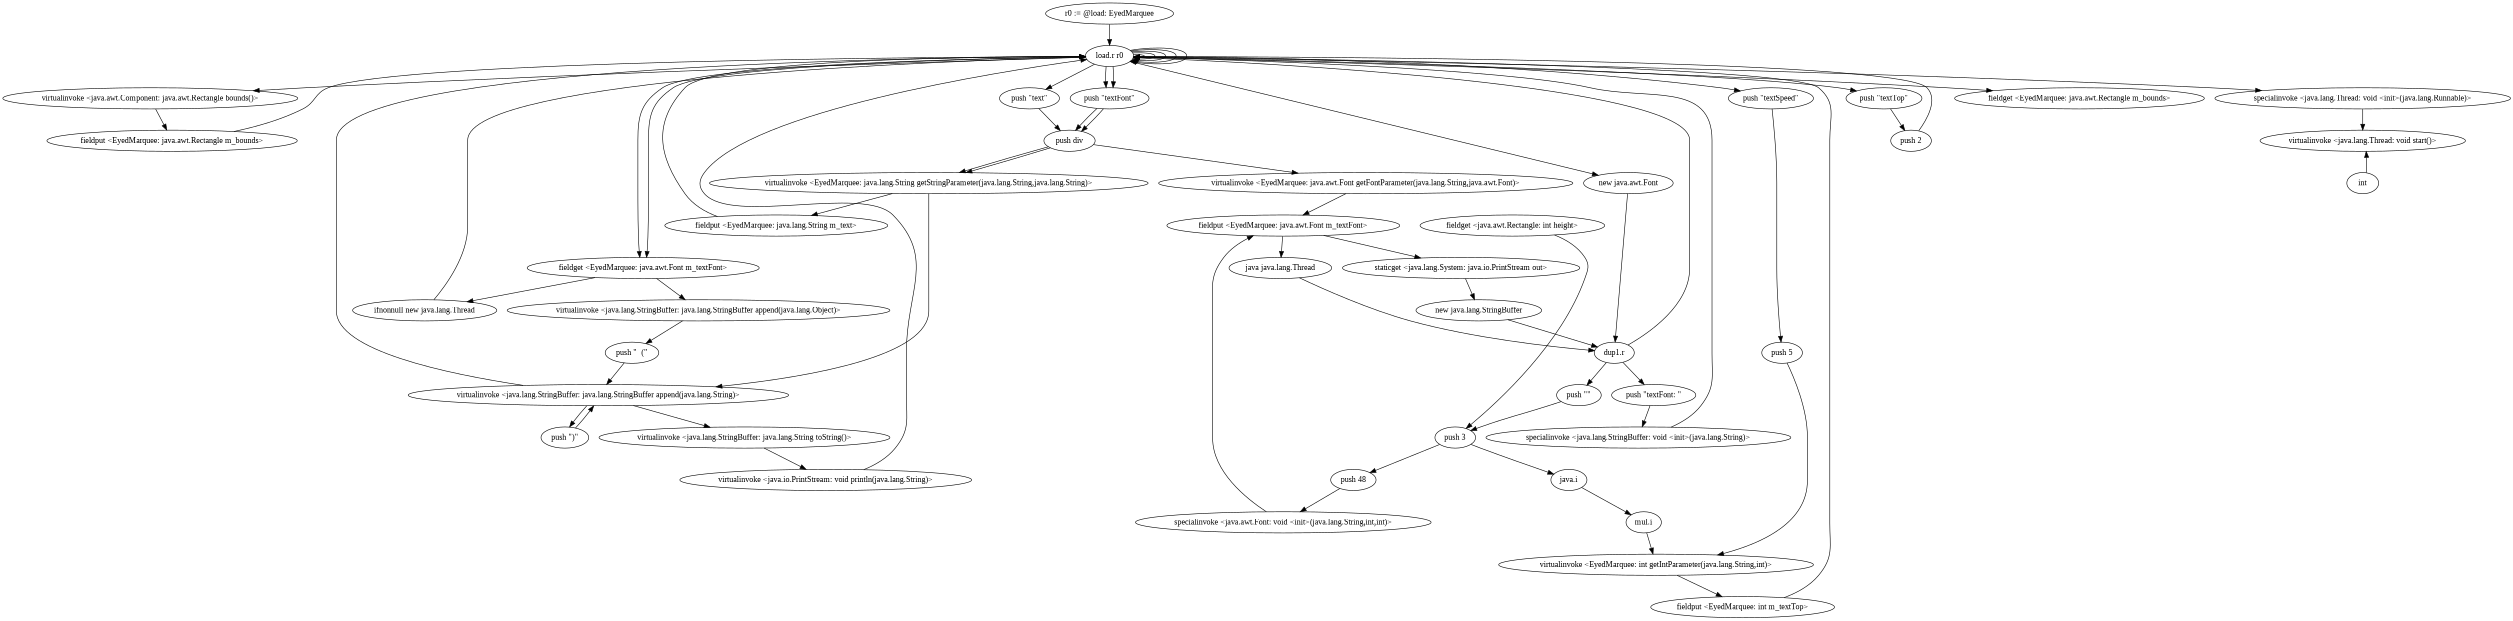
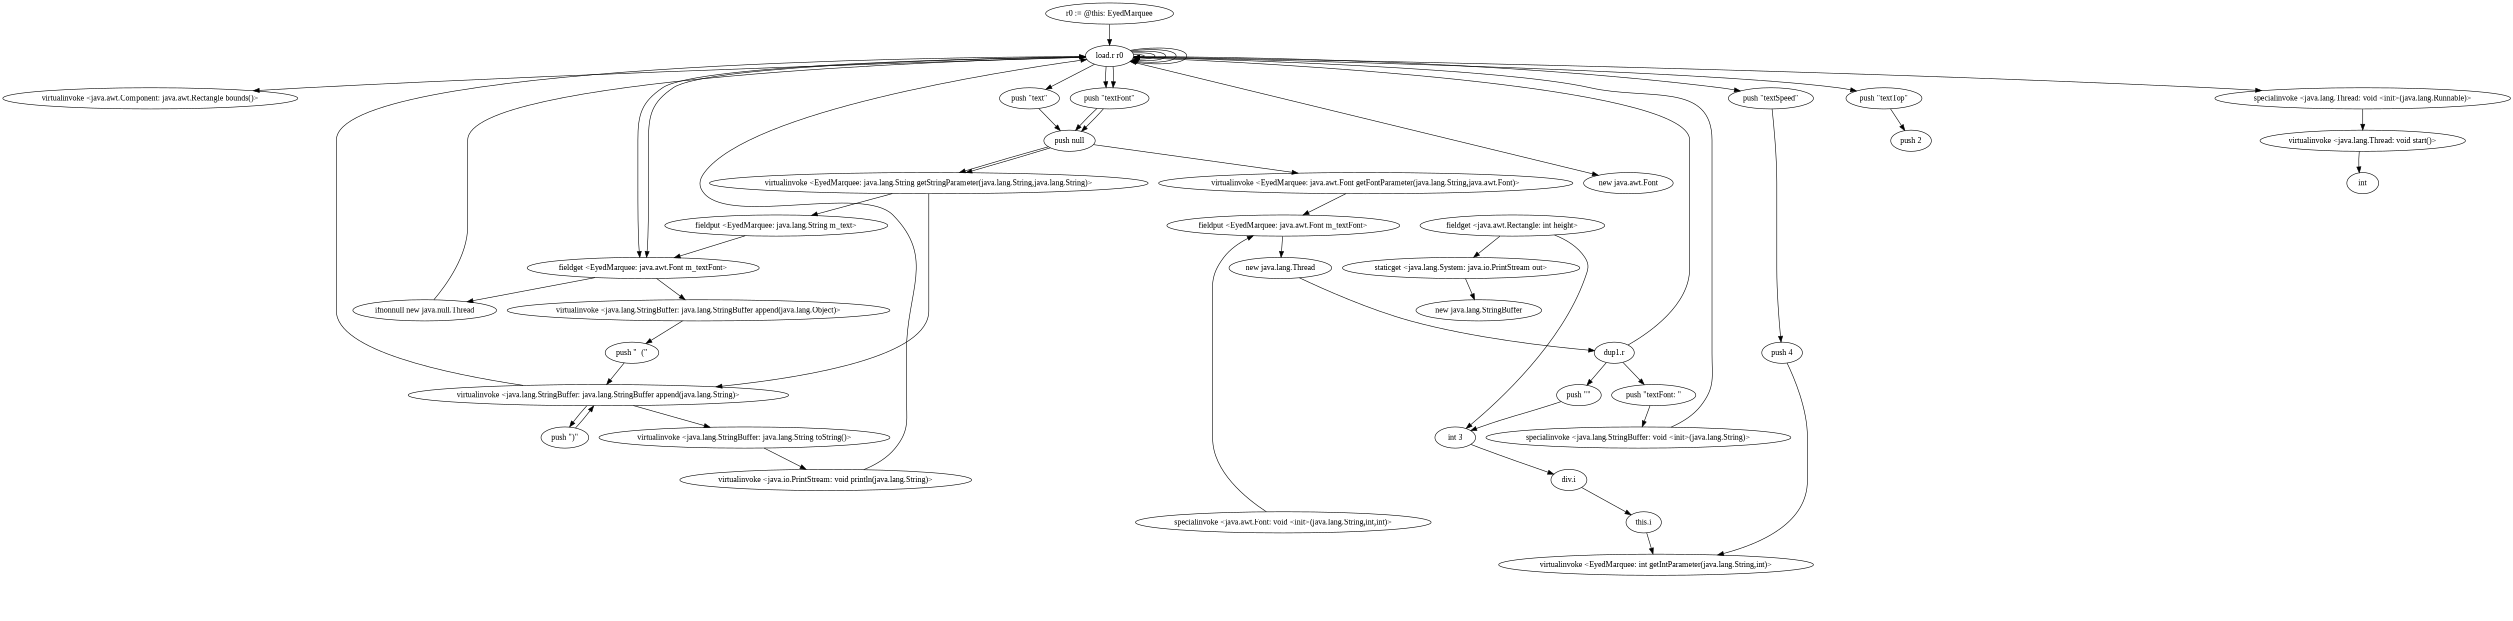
(1110, 14) -> (1110, 14)
(1558, 61) -> none
(682, 92) -> (713, 246)
(2079, 98) -> none
(172, 141) -> none
(1070, 141) -> (1070, 141)
(2367, 165) -> (2359, 159)
(1369, 246) -> (1489, 245)
(1622, 265) -> none
(1280, 268) -> (1280, 268)
(425, 310) -> (425, 310)
(1550, 333) -> none
(1782, 353) -> (1782, 353)
(1455, 438) -> (1455, 438)
(1353, 480) -> none
(1569, 480) -> (1569, 480)
(1644, 522) -> (1644, 522)
(1743, 607) -> none
